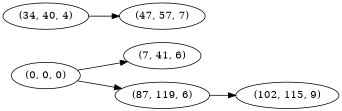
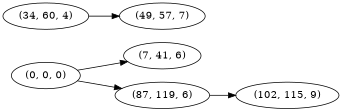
(46, 16) -> (46, 16)
(162, 16) -> (162, 16)
